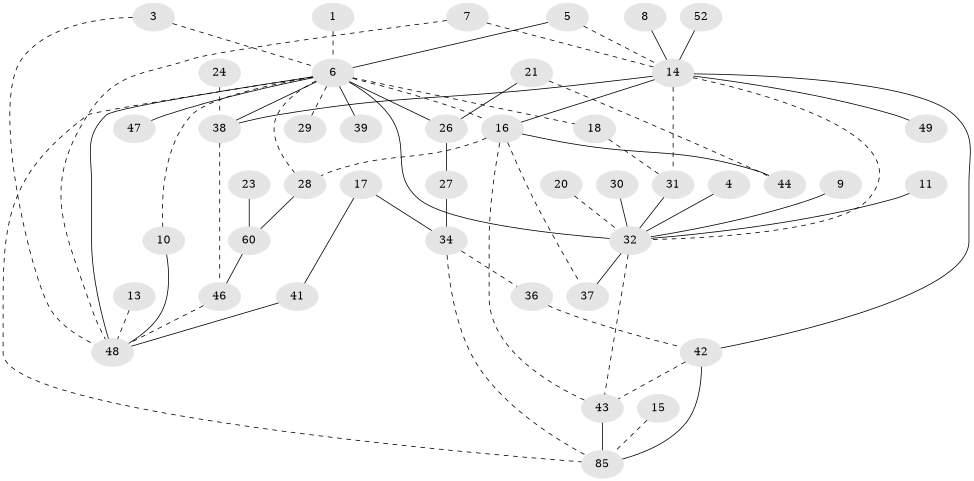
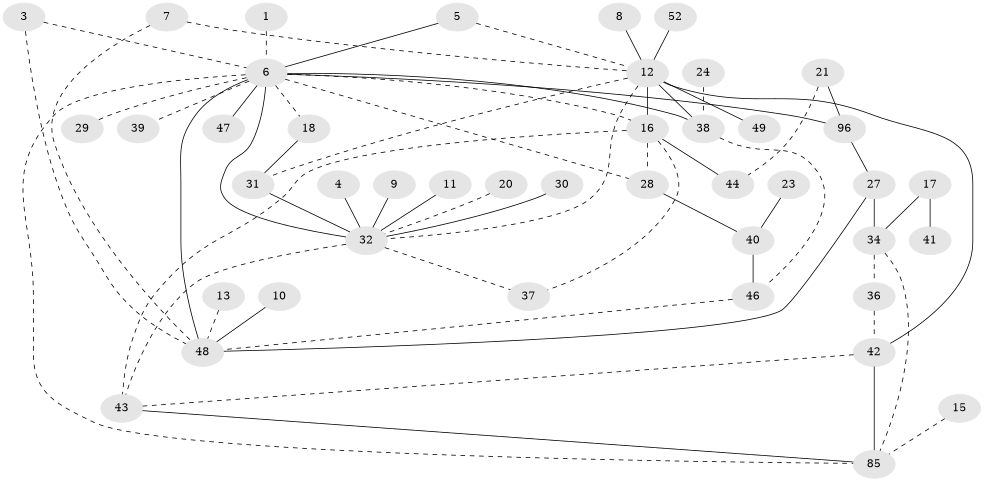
(673, 73) -> (648, 73)
(347, 100) -> (200, 102)
(196, 112) -> none
(446, 129) -> (845, 129)
(634, 157) -> (281, 157)
(249, 241) -> (753, 241)
(609, 269) -> (447, 269)
(205, 325) -> (574, 337)
